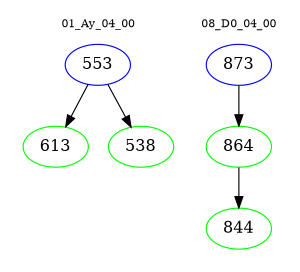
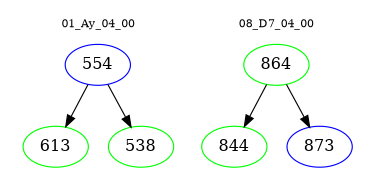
(239, 24) -> (277, 24)
(98, 65) -> (98, 65)
(239, 100) -> (295, 101)
